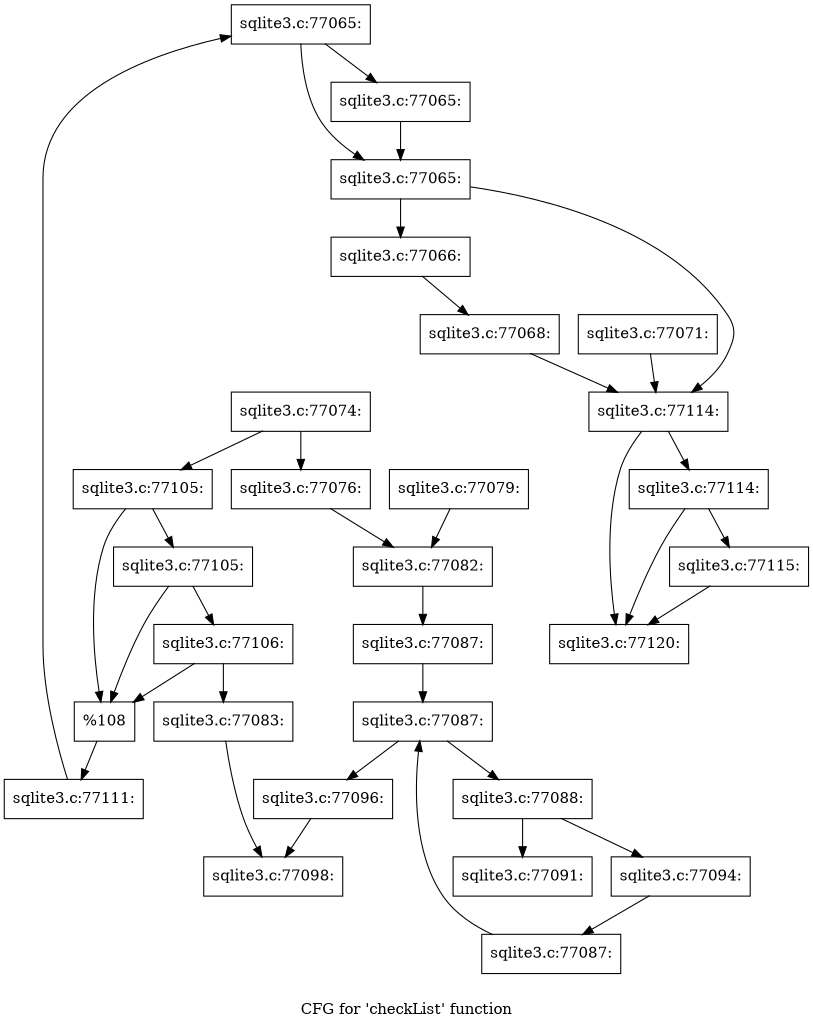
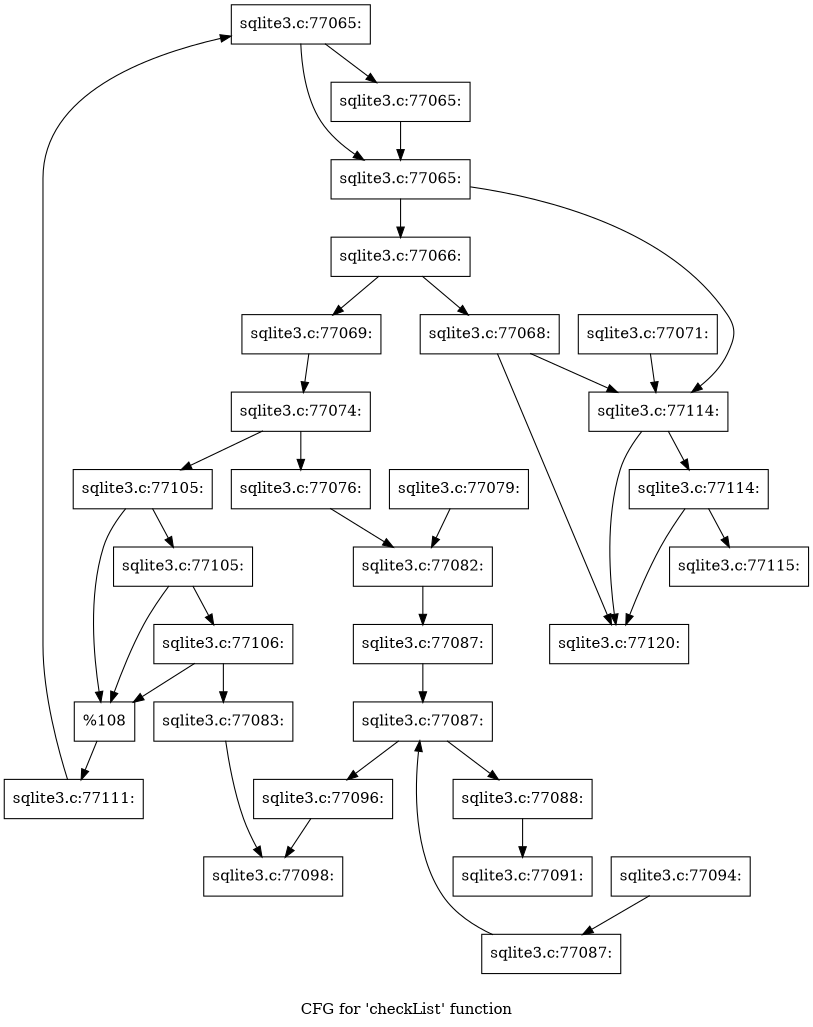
none -> (311, 334)
(684, 602) -> (552, 484)
(597, 835) -> none
